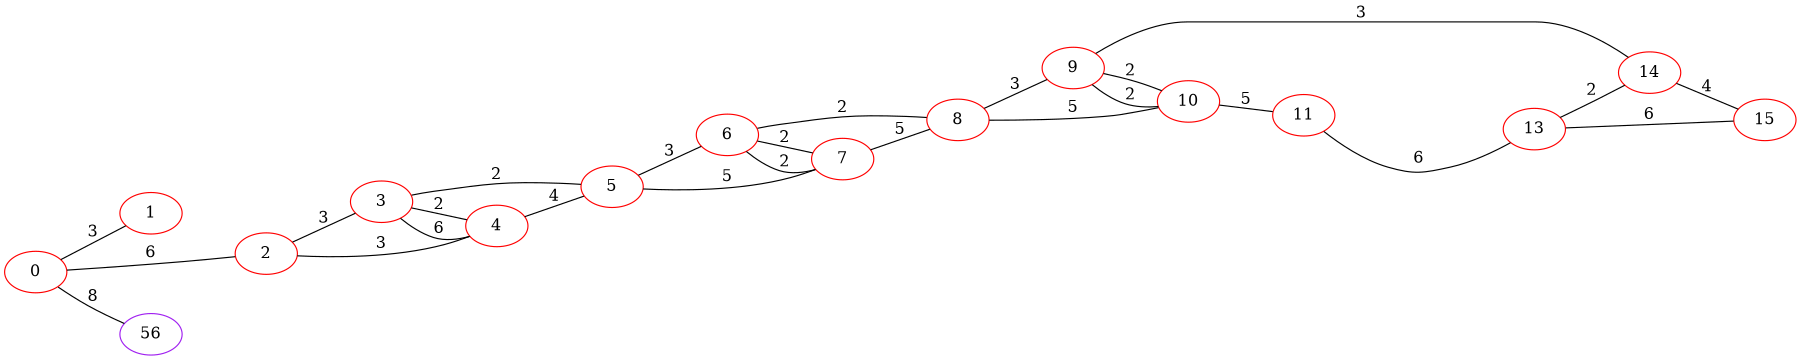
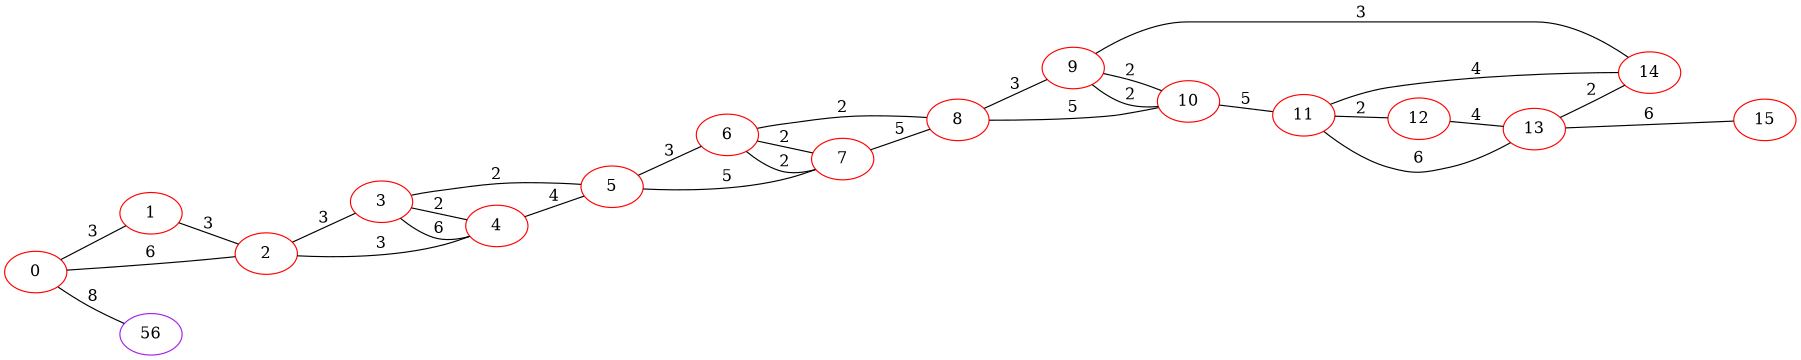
(1707, 96) -> (1473, 78)
none -> (1419, 119)
none -> (209, 233)
